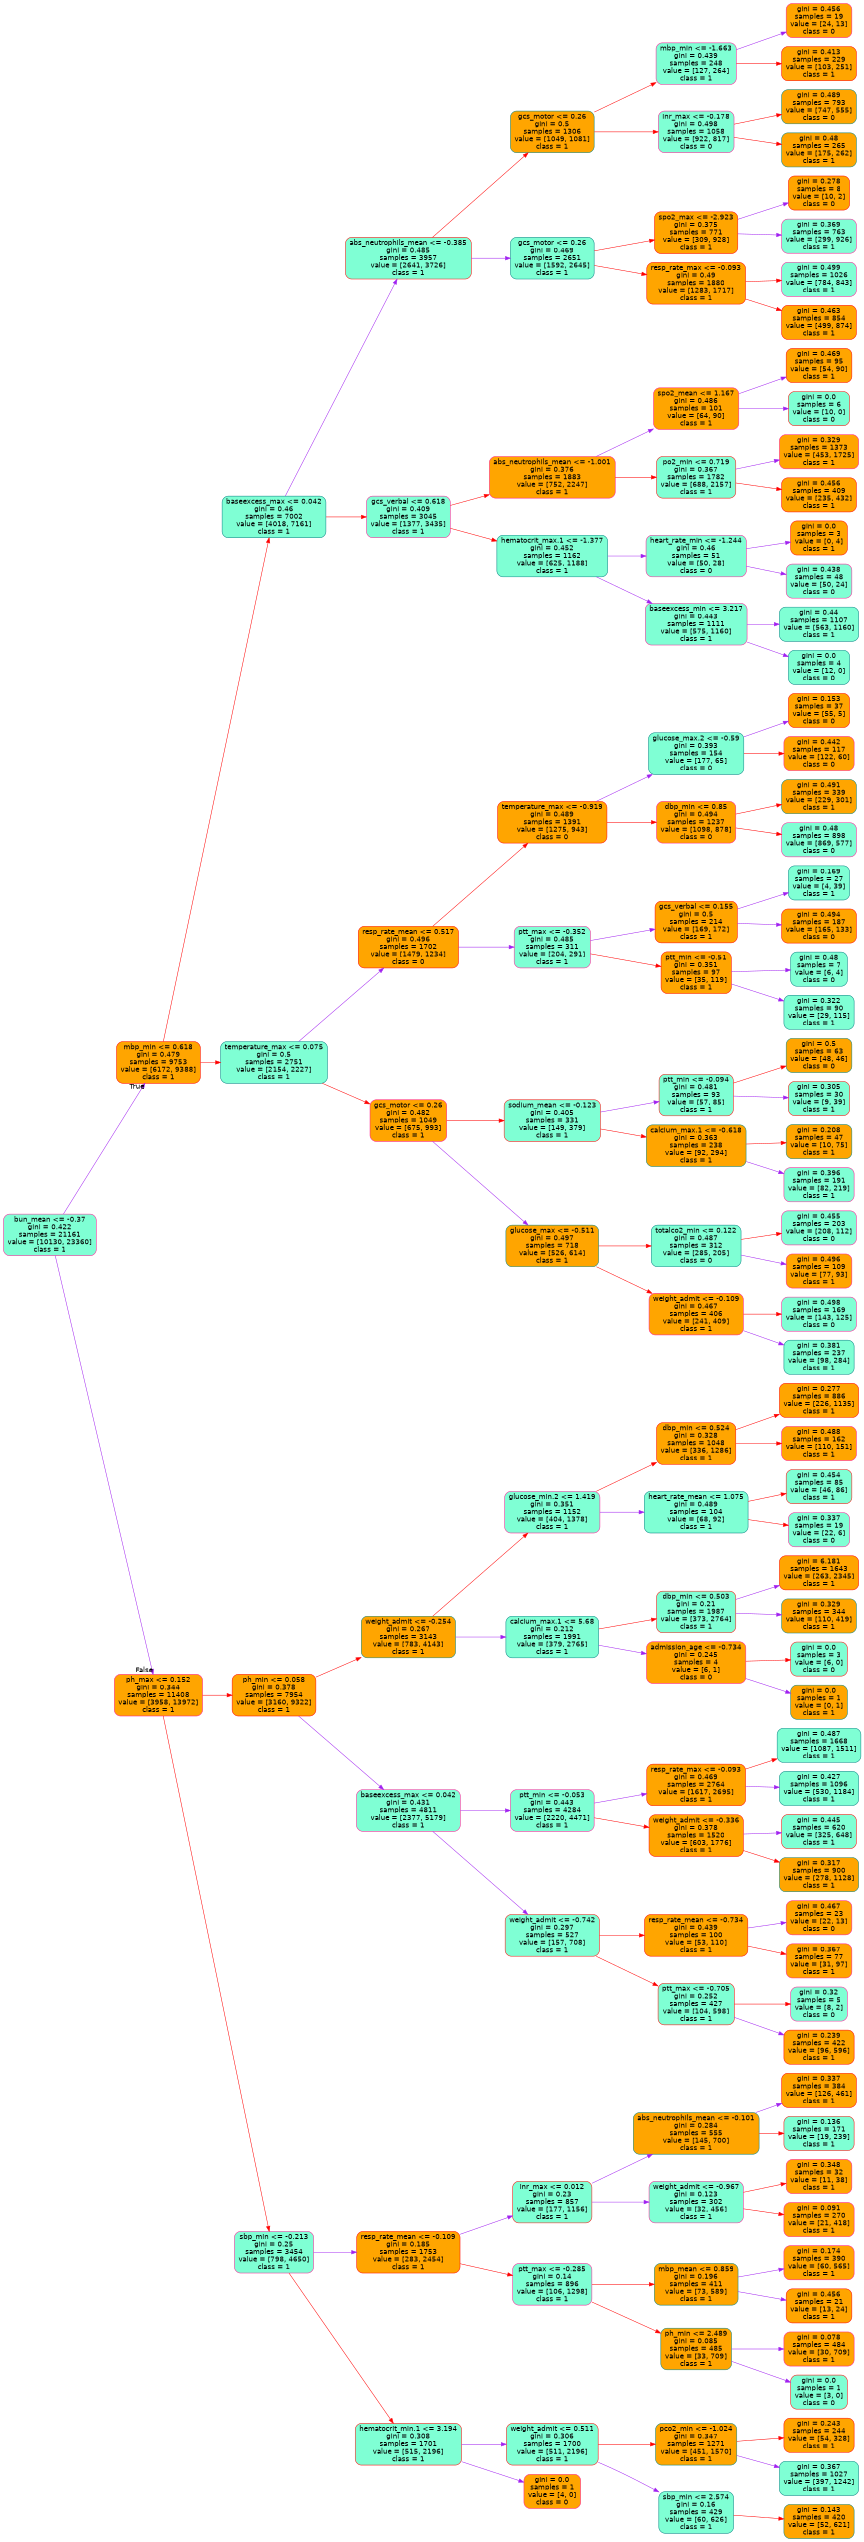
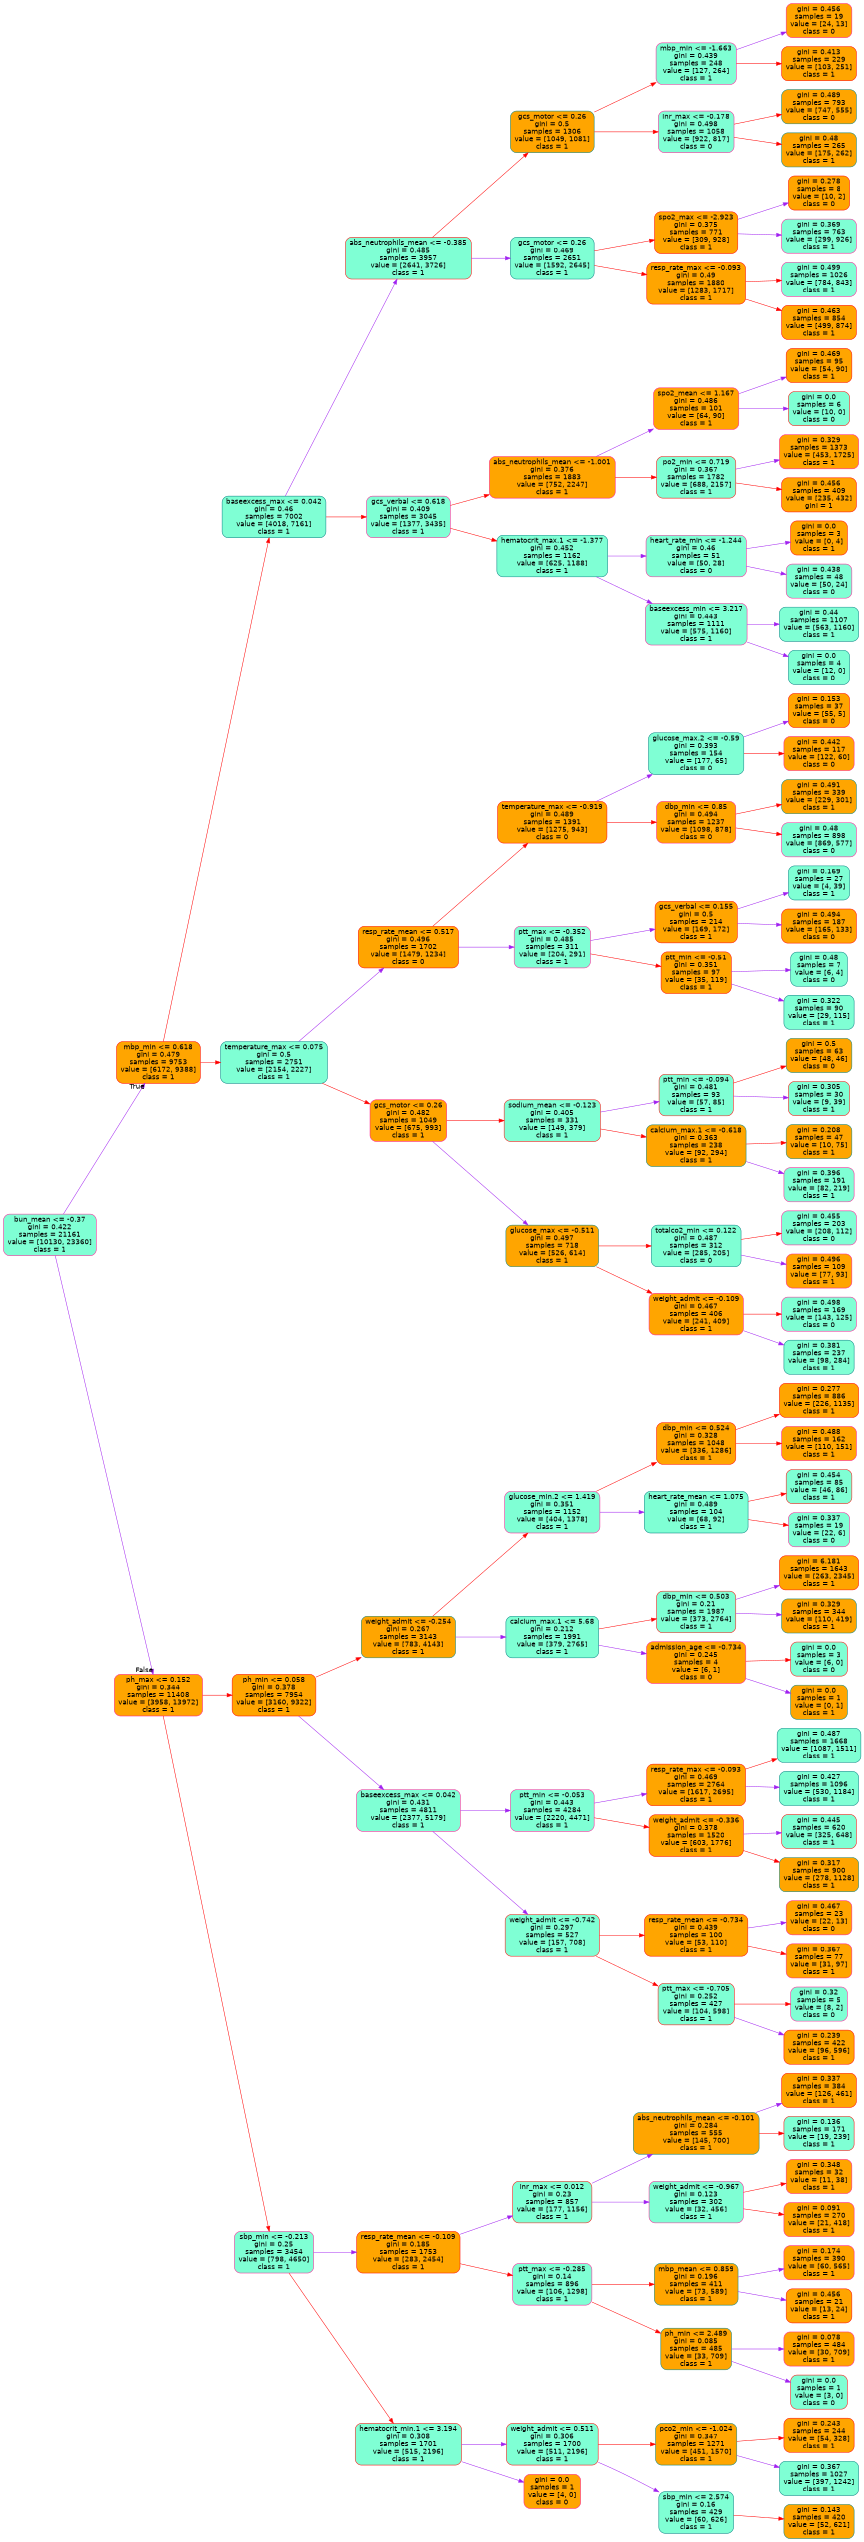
(819, 495) -> (819, 495)
